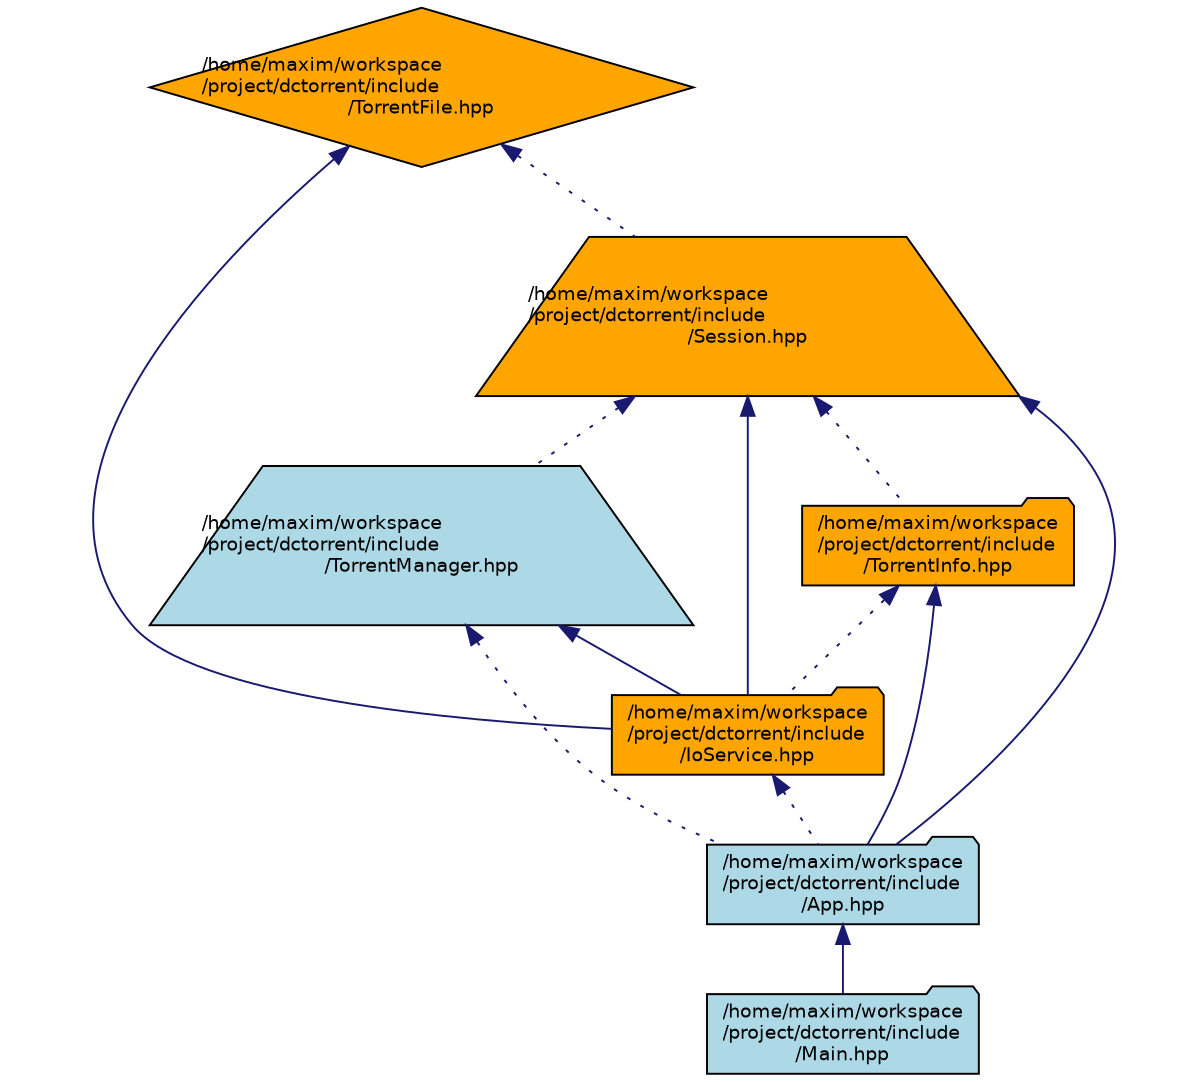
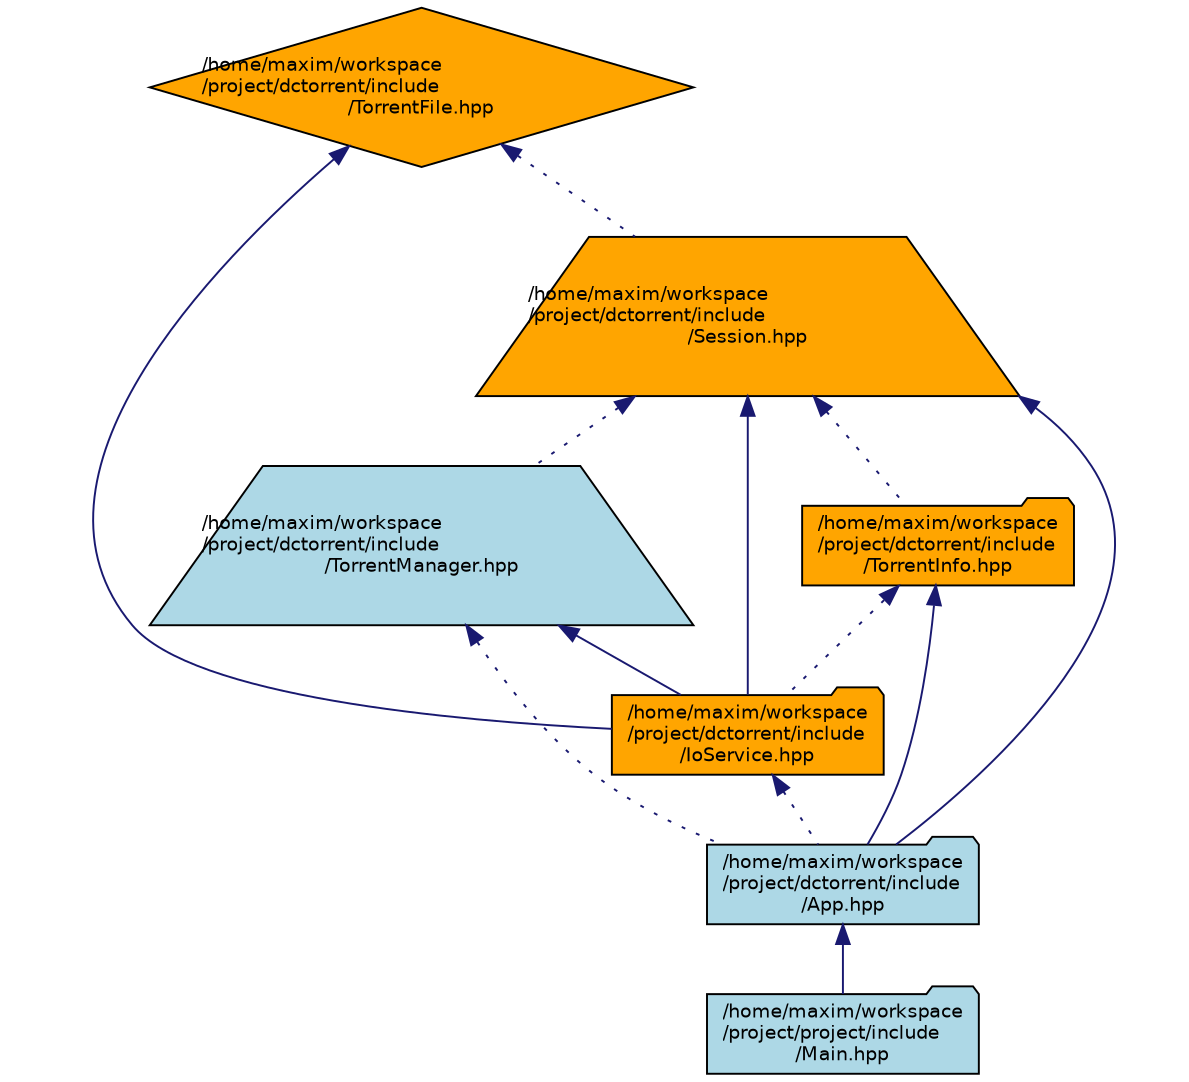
(843, 1034) -> (843, 1034)
